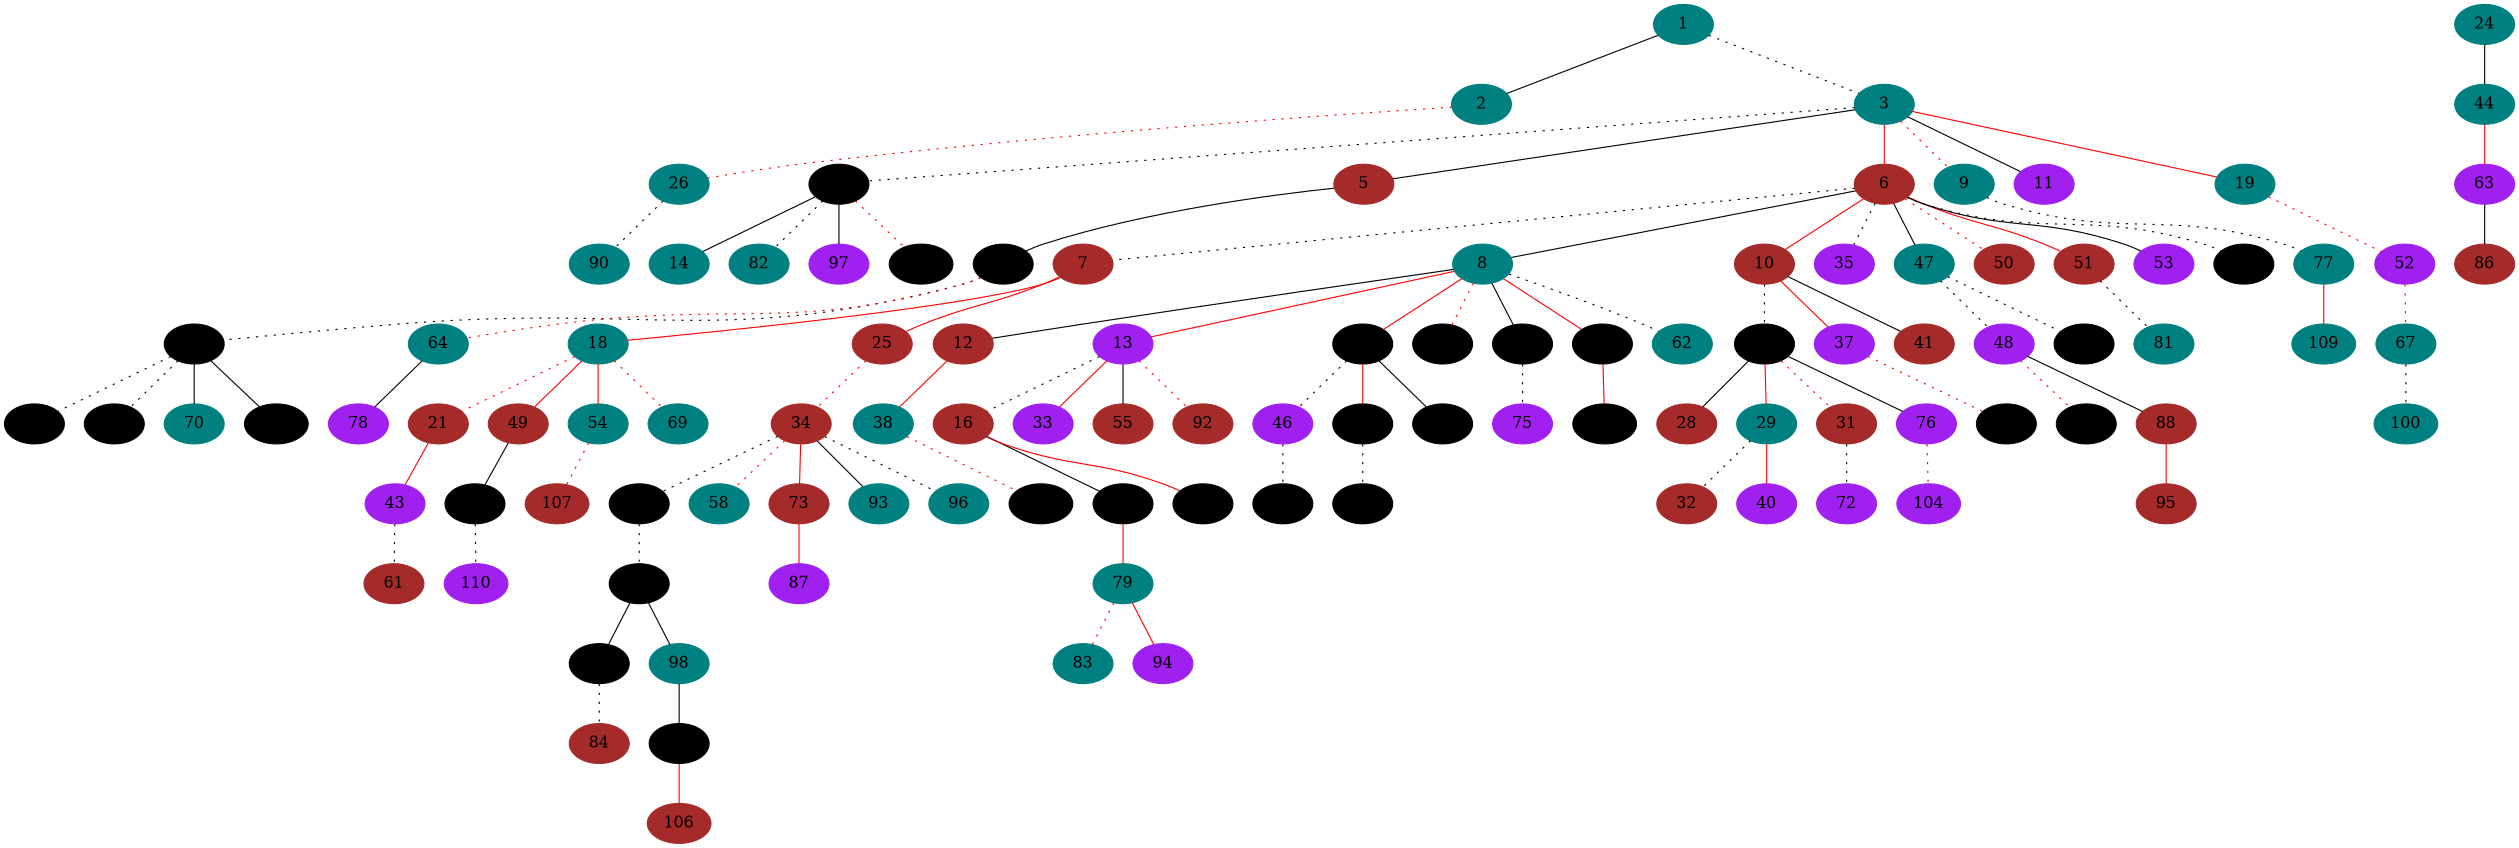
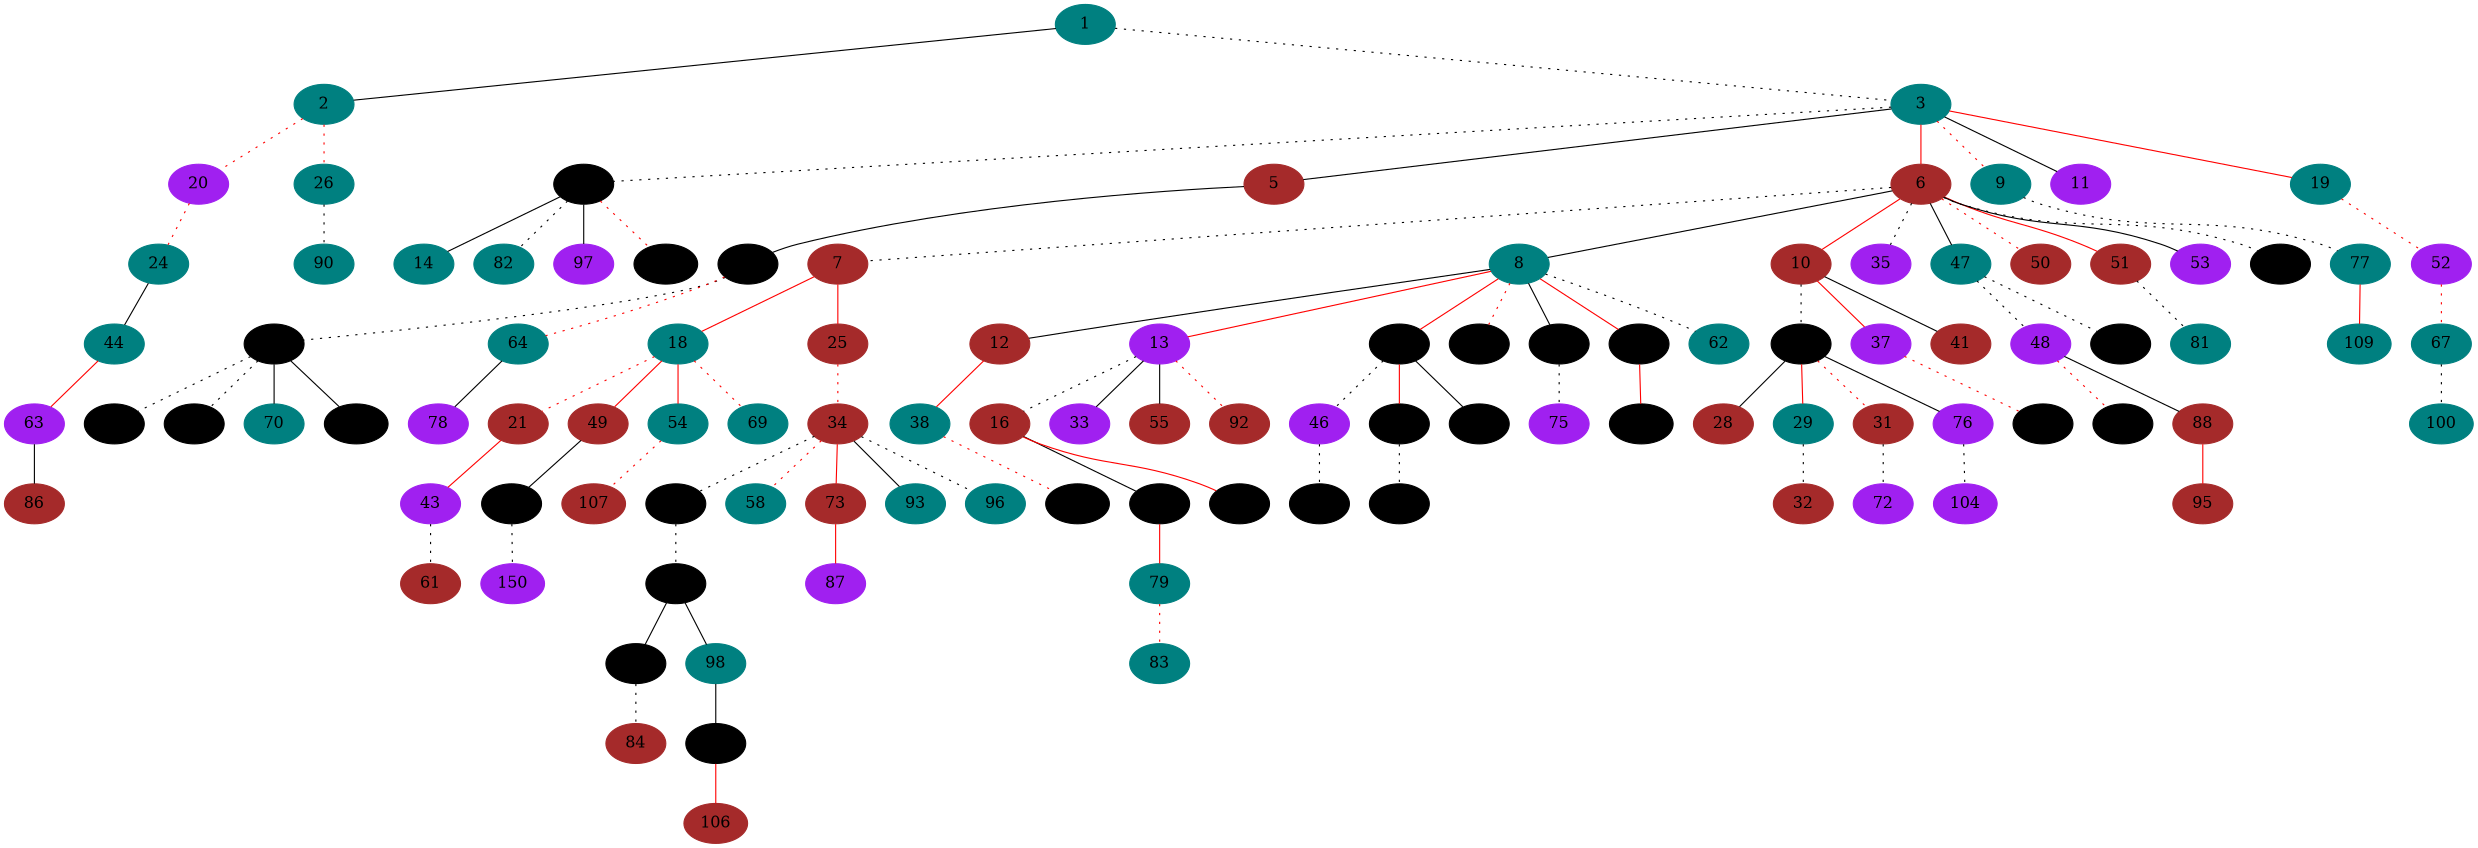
none -> (199, 184)
(1083, 384) -> (1120, 384)
(1928, 464) -> (1964, 464)
(1767, 504) -> none
(476, 584) -> (513, 584)
(1163, 664) -> none
